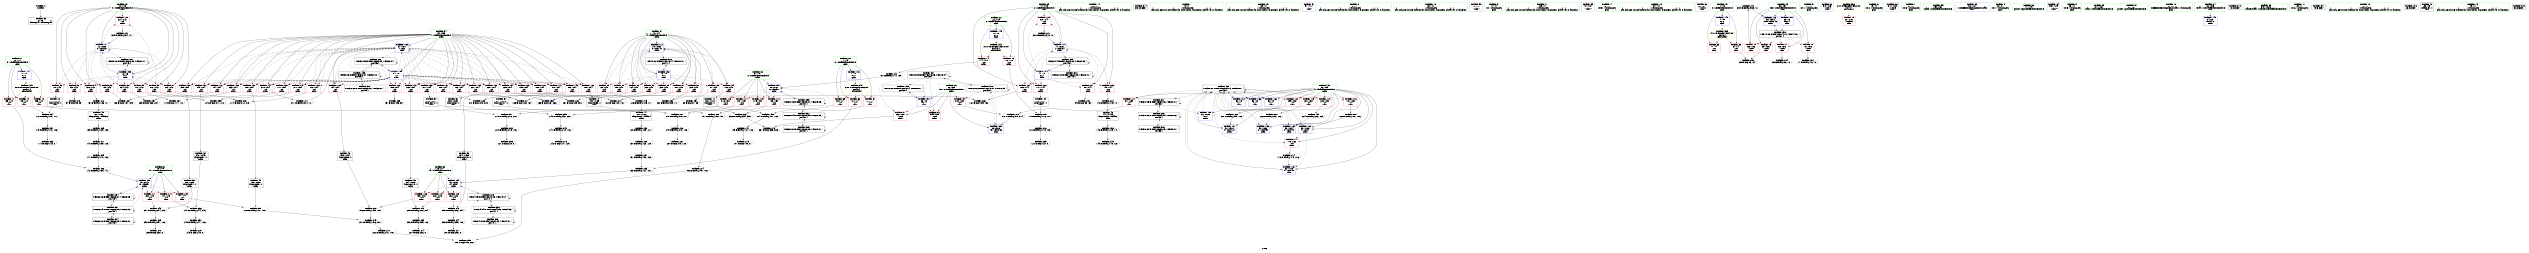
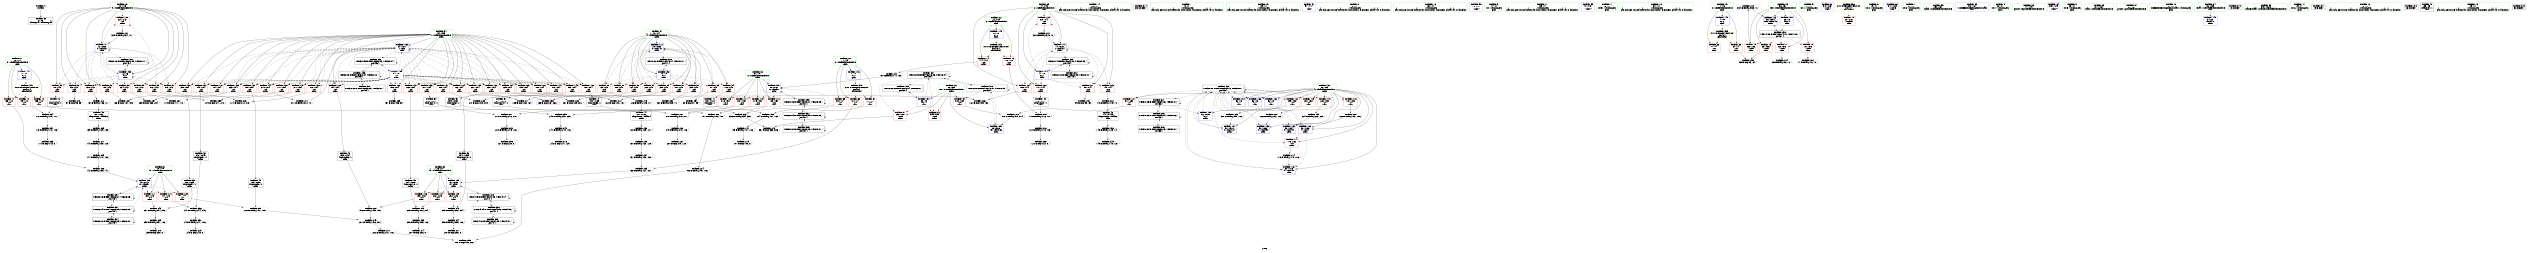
(1702, 7) -> none
(926, 87) -> (927, 89)
